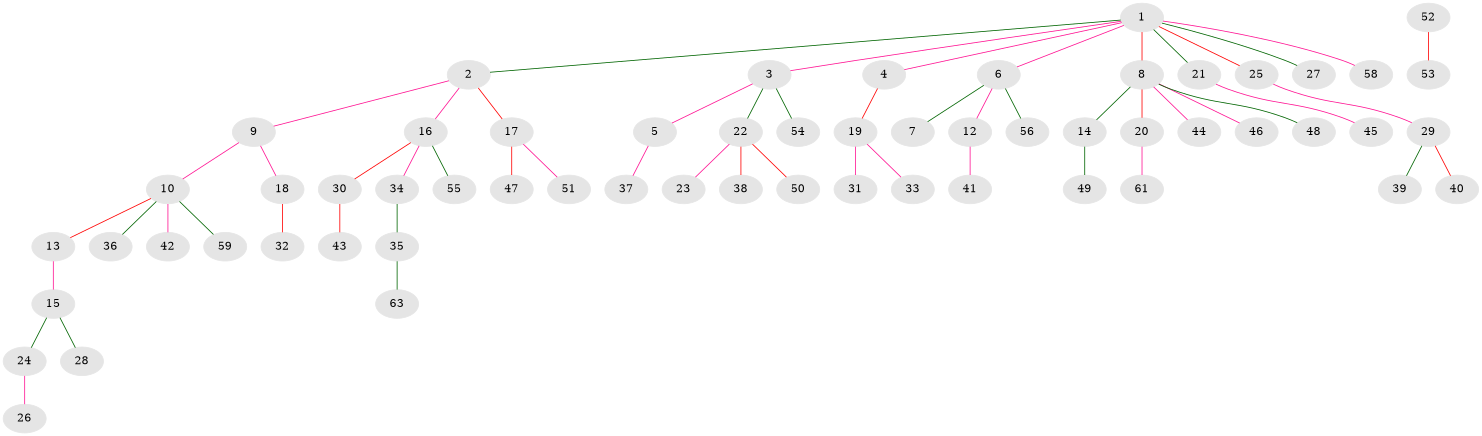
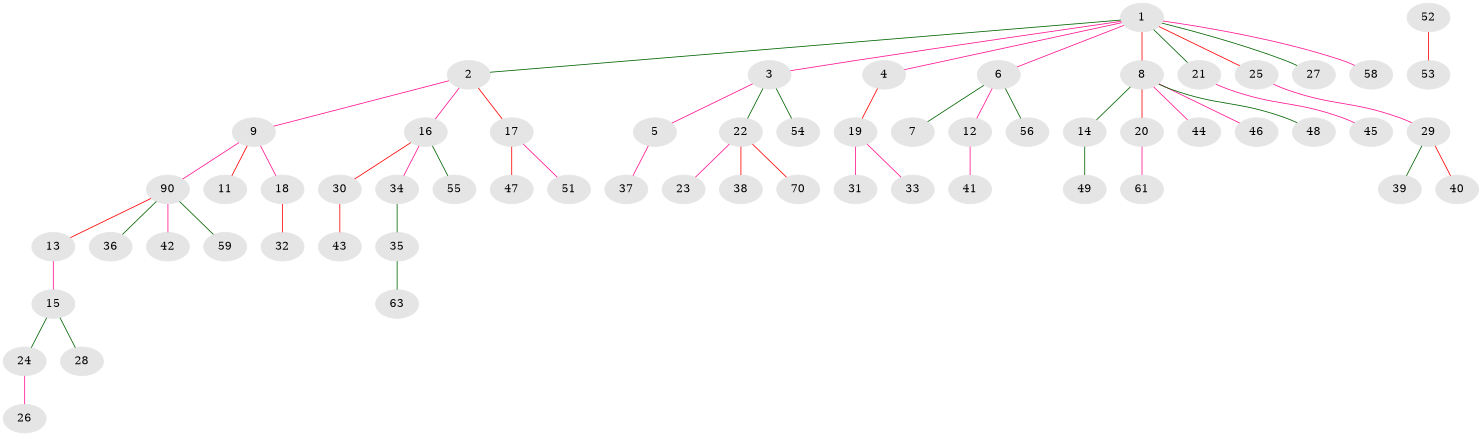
(168, 189) -> (168, 189)
none -> (225, 189)
(798, 189) -> (798, 189)
